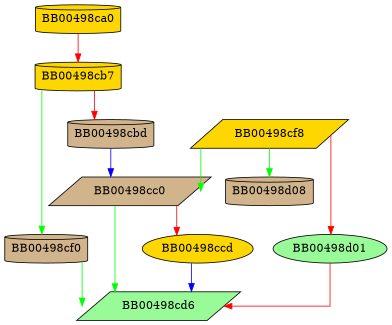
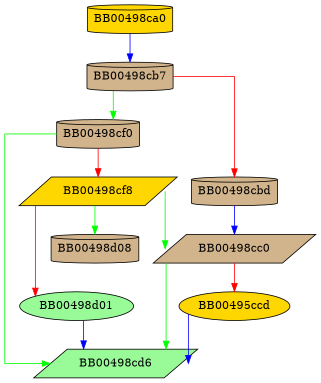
(78, 44) -> (130, 44)
(78, 77) -> (130, 77)
none -> (98, 159)
(198, 249) -> (234, 306)
(302, 306) -> (84, 331)
